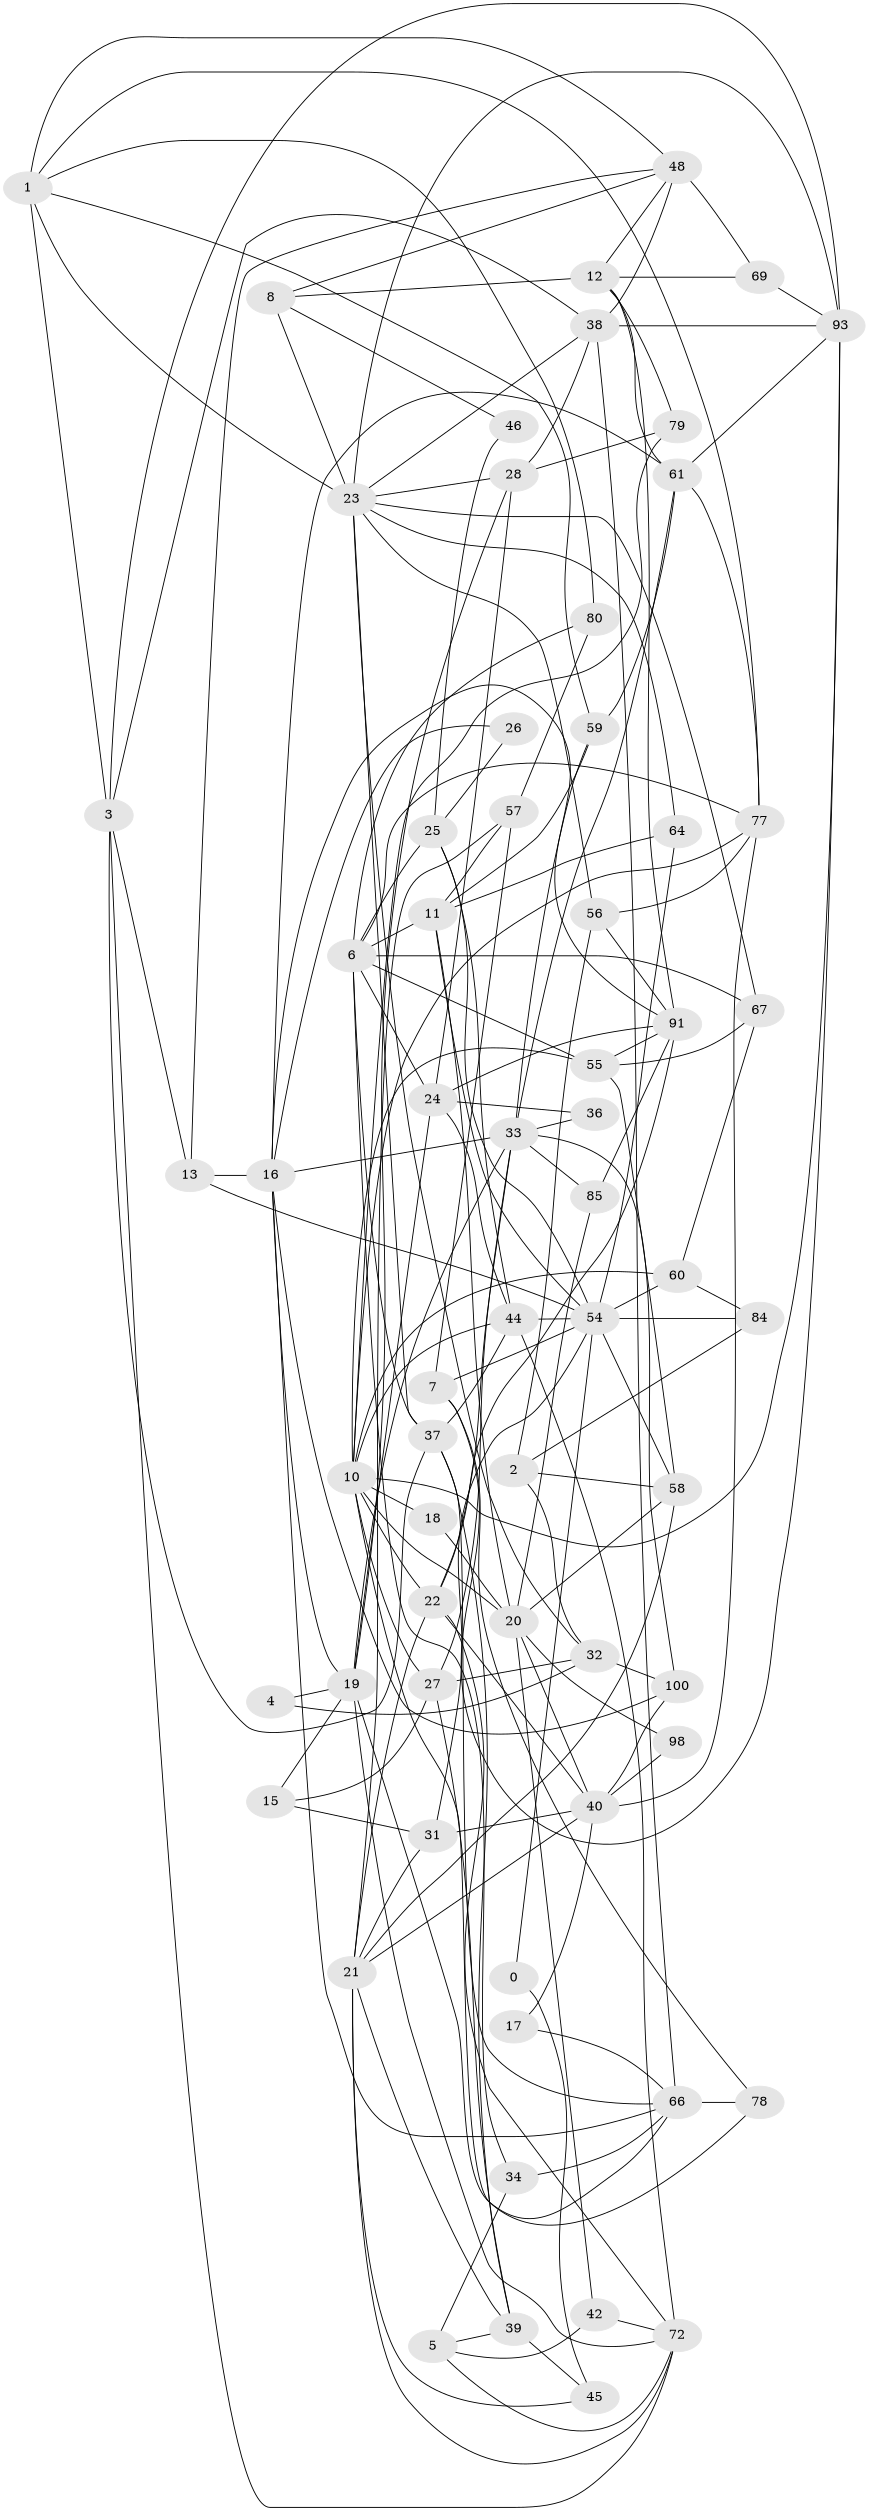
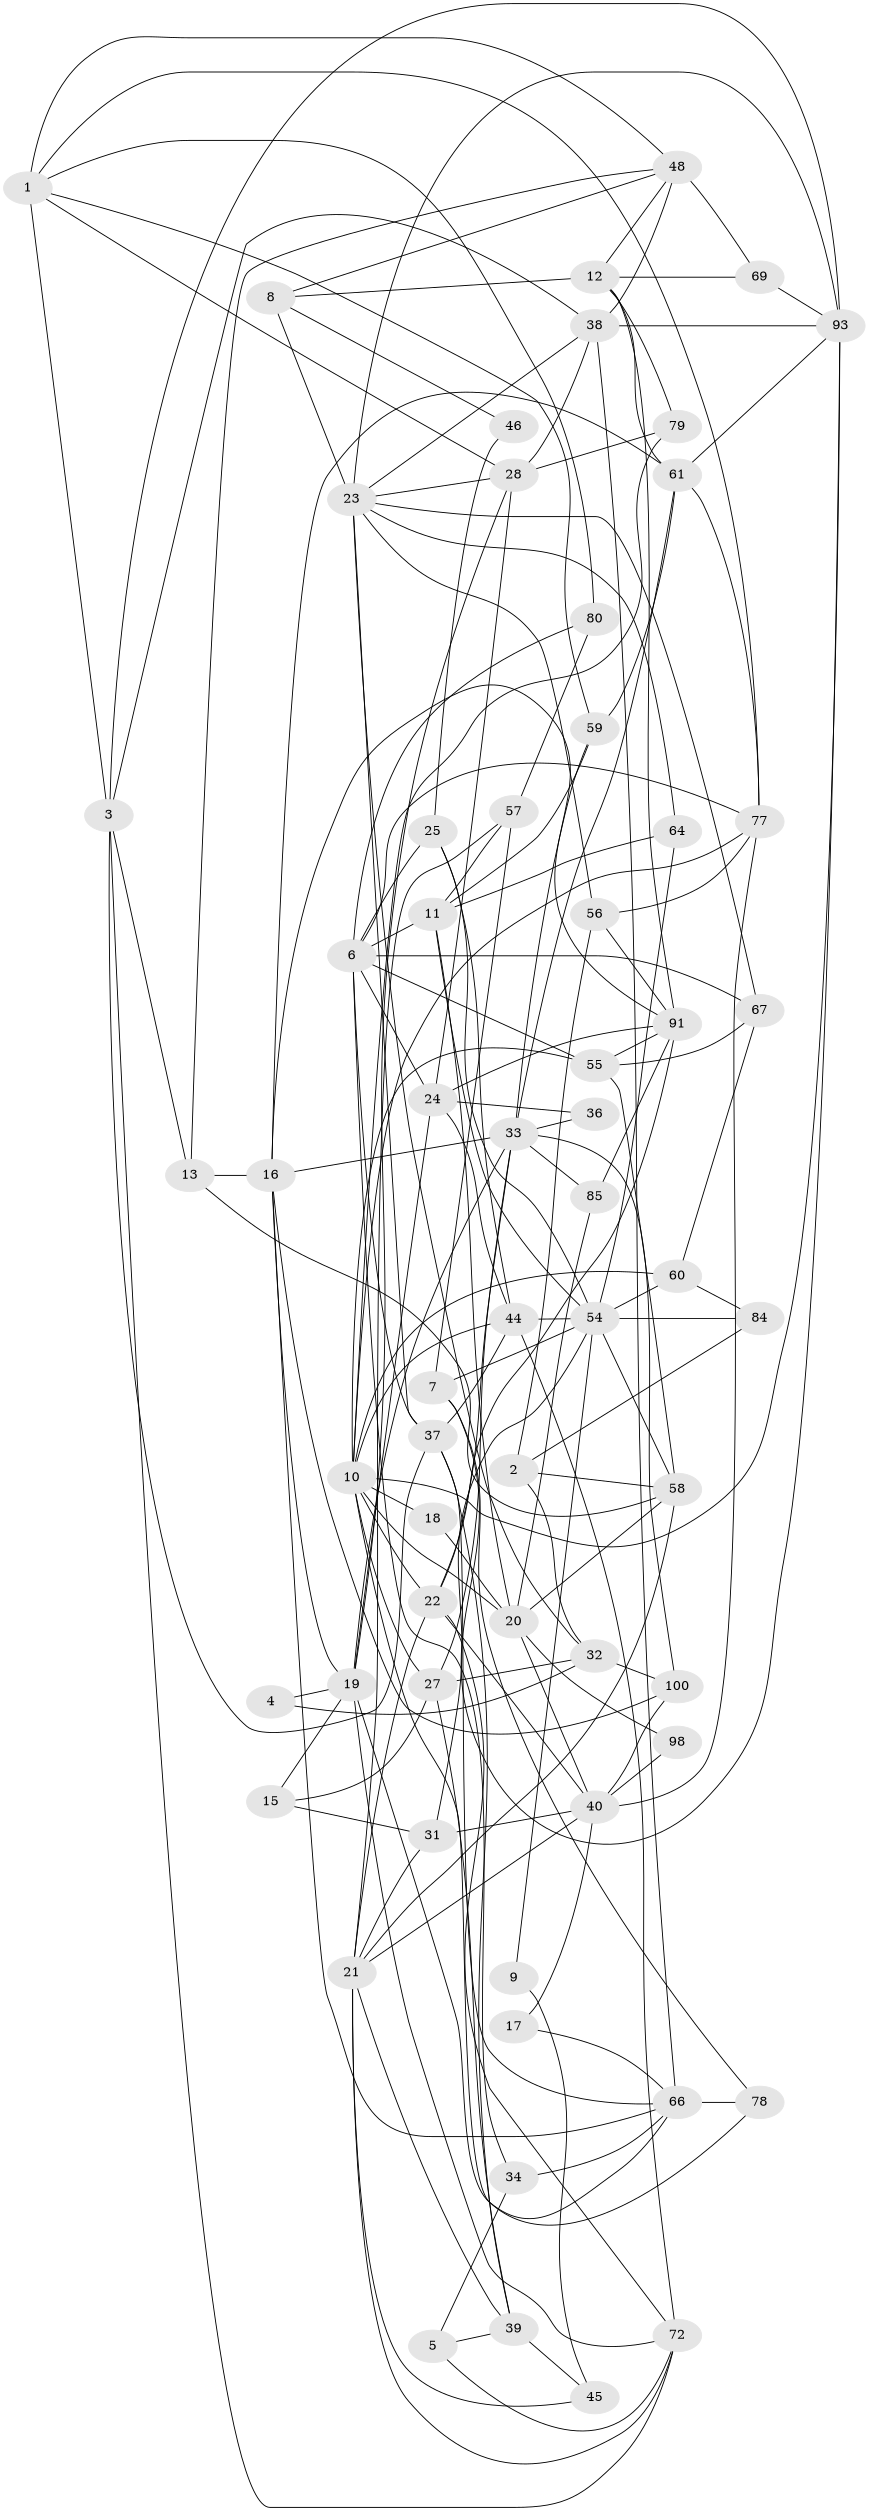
(161, 369) -> (269, 335)
(514, 729) -> none
(420, 1256) -> (449, 1353)
(514, 1978) -> (514, 1978)
(595, 2315) -> none
